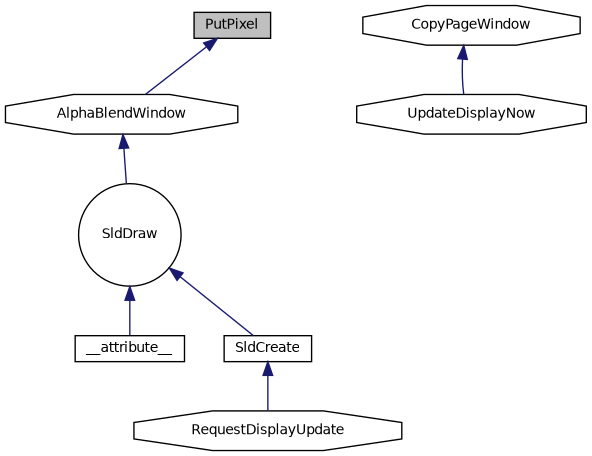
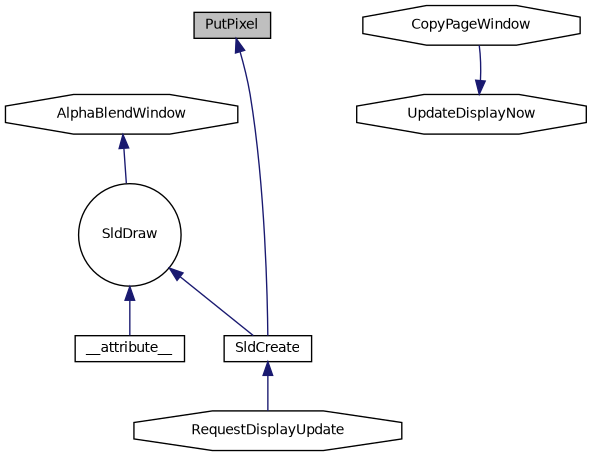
(176, 71) -> (262, 193)
(462, 77) -> (481, 63)
